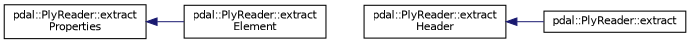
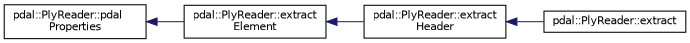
(75, 22) -> (75, 22)
none -> (351, 22)
